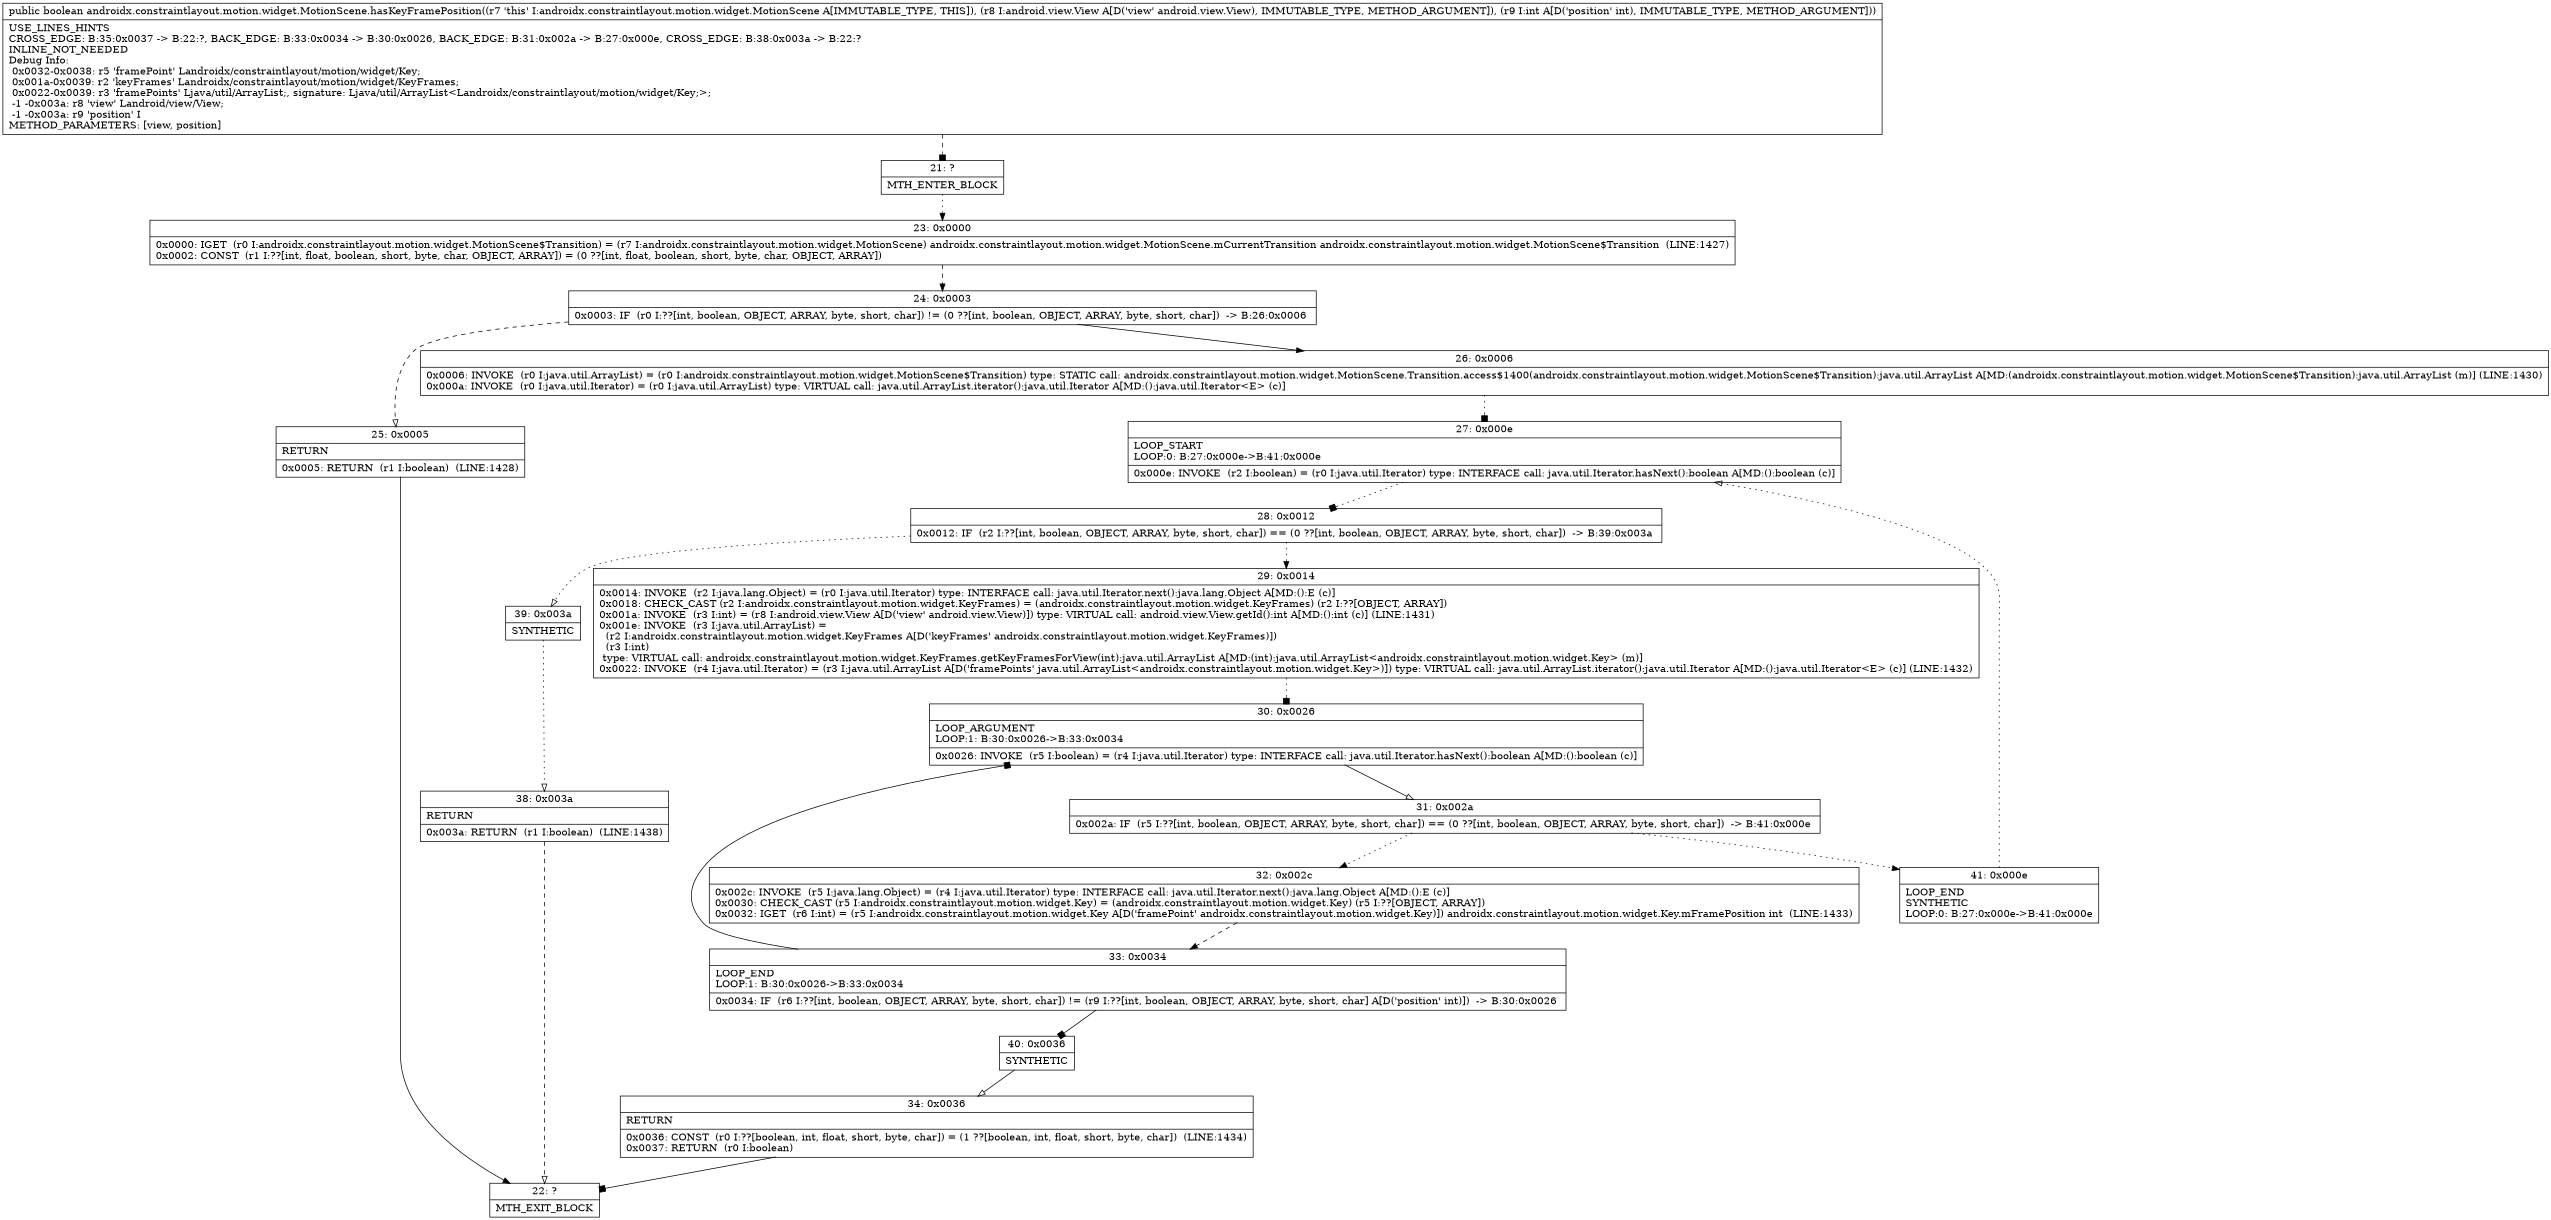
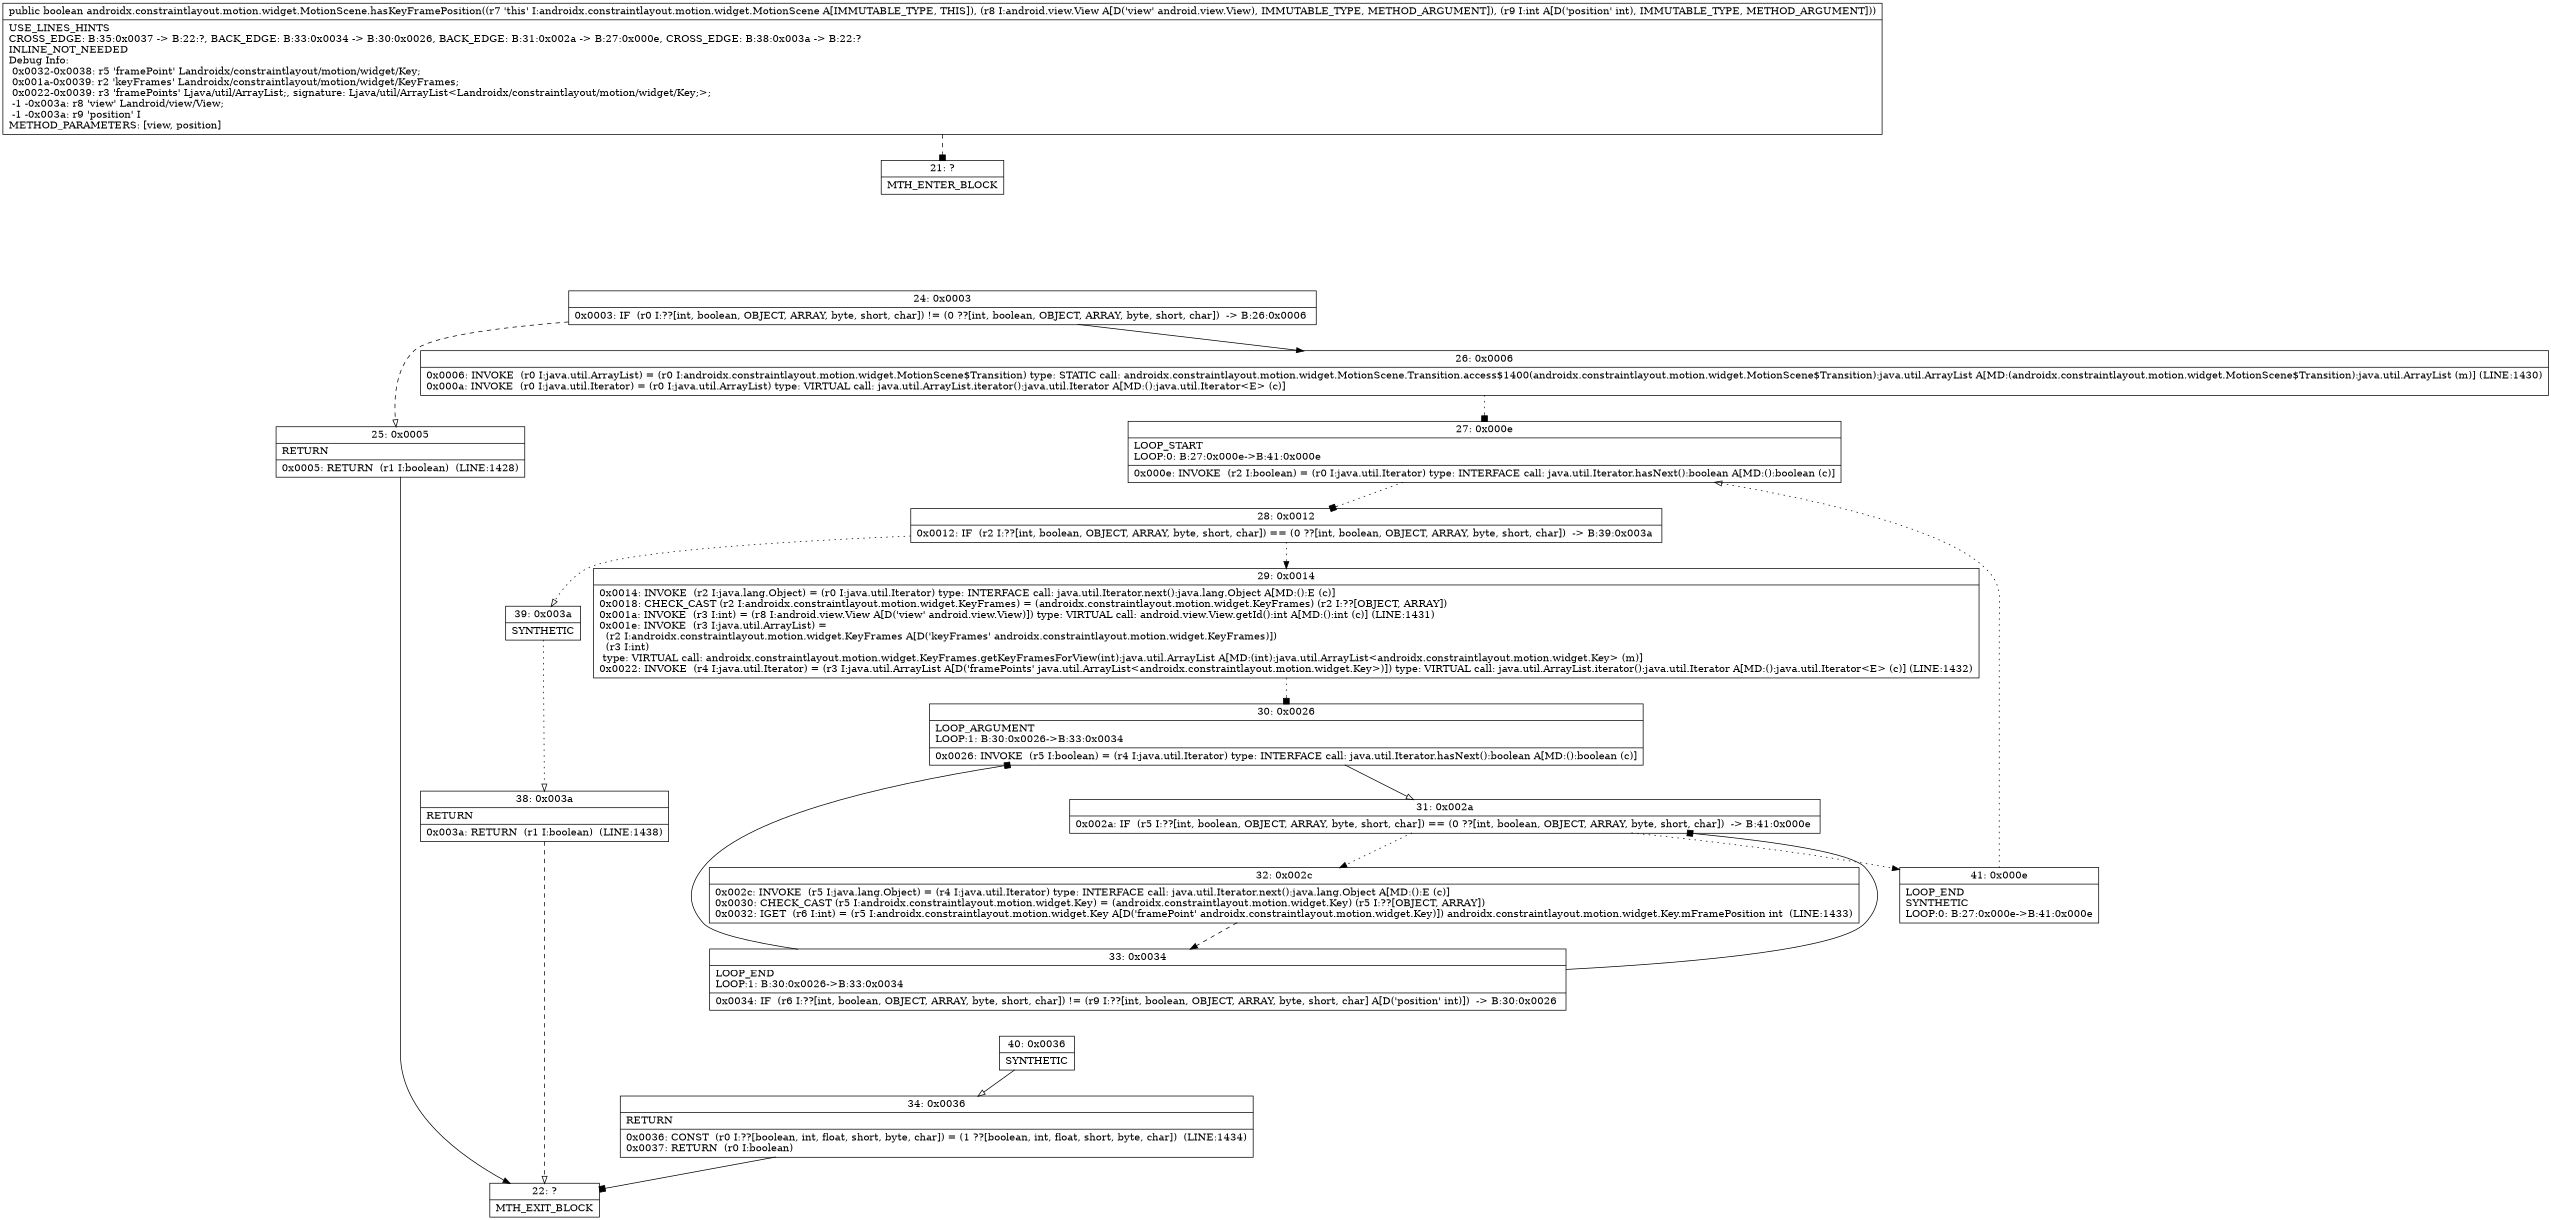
(942, 243) -> none
(1081, 1021) -> (1835, 938)
